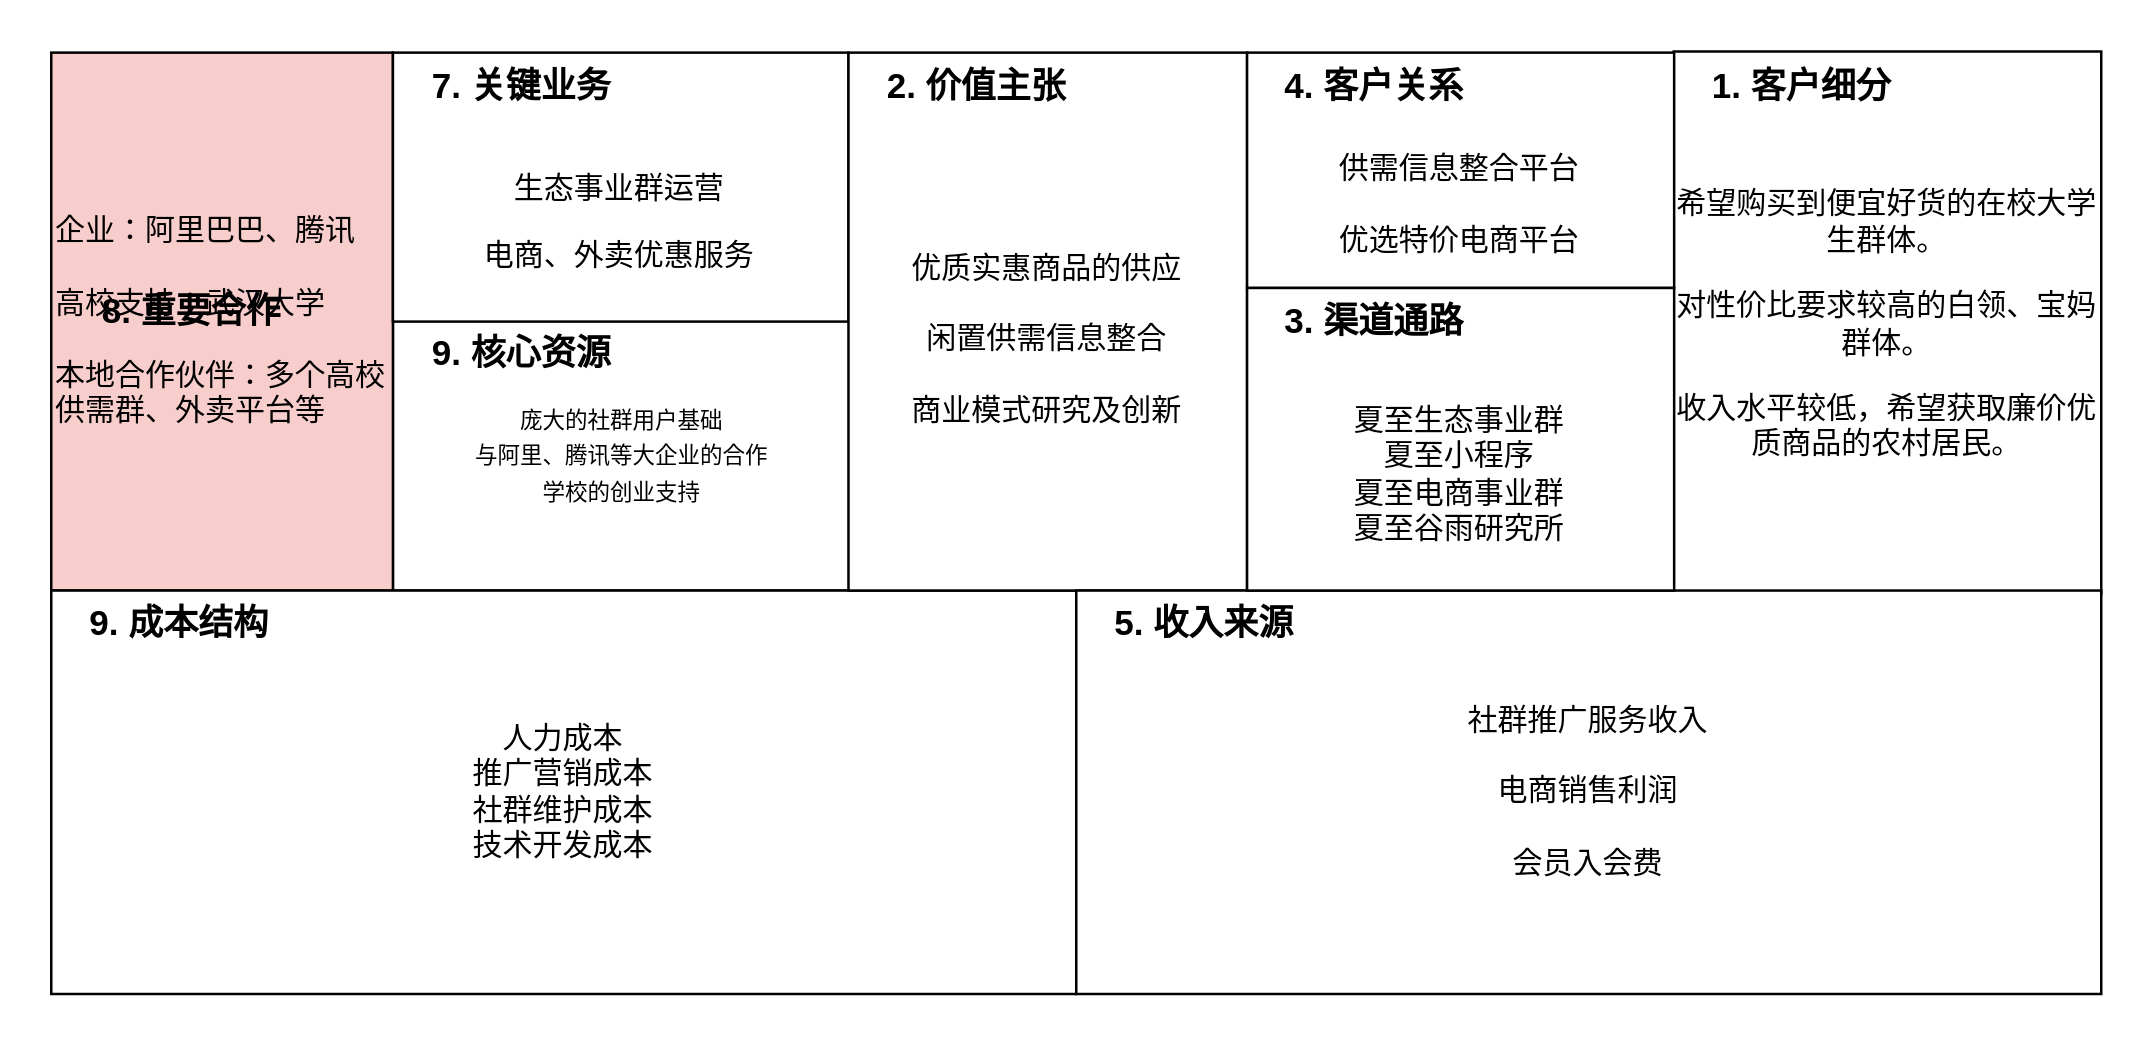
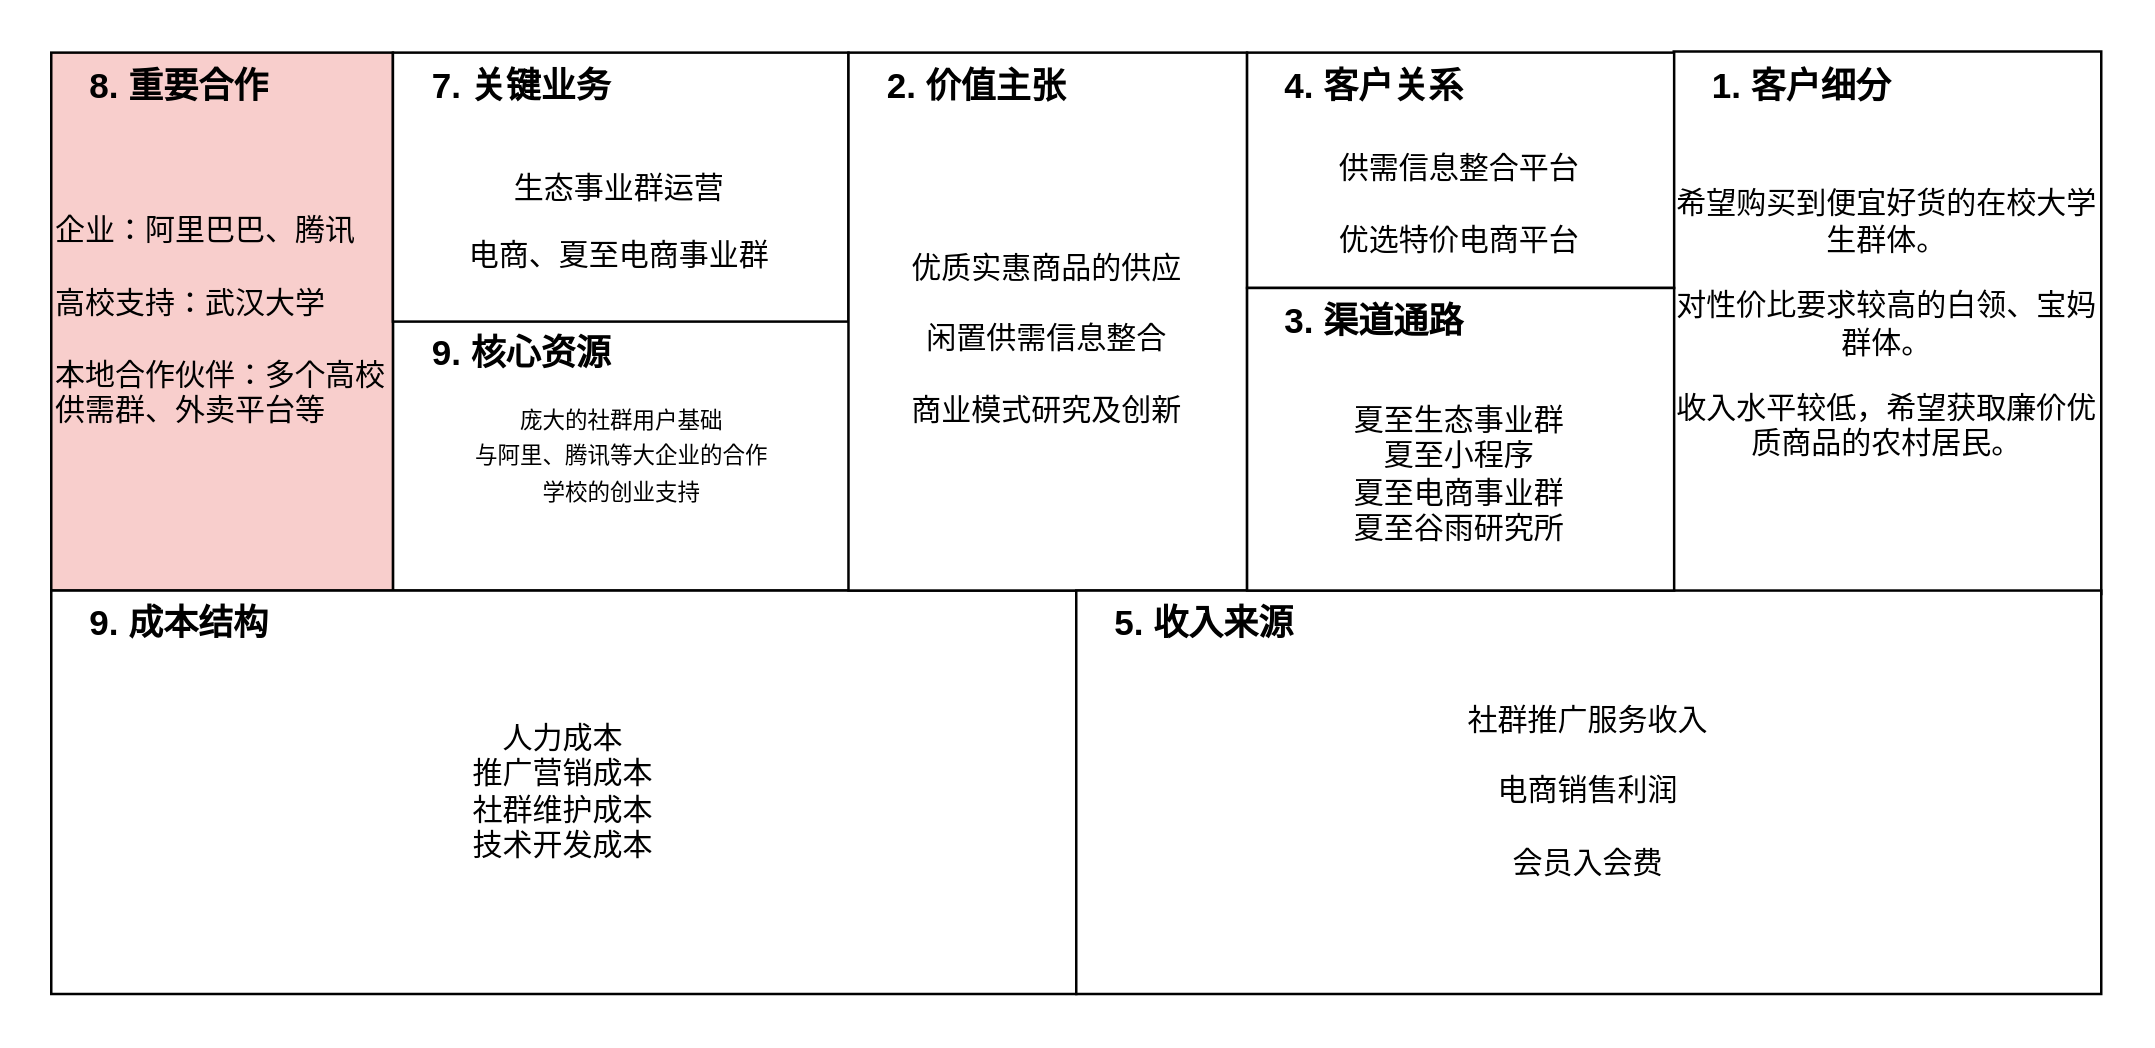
(620, 221) -> (620, 221)
(192, 311) -> (179, 86)
